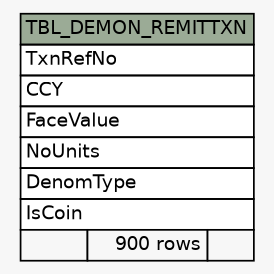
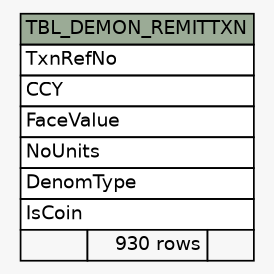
(159, 244) -> (159, 244)
